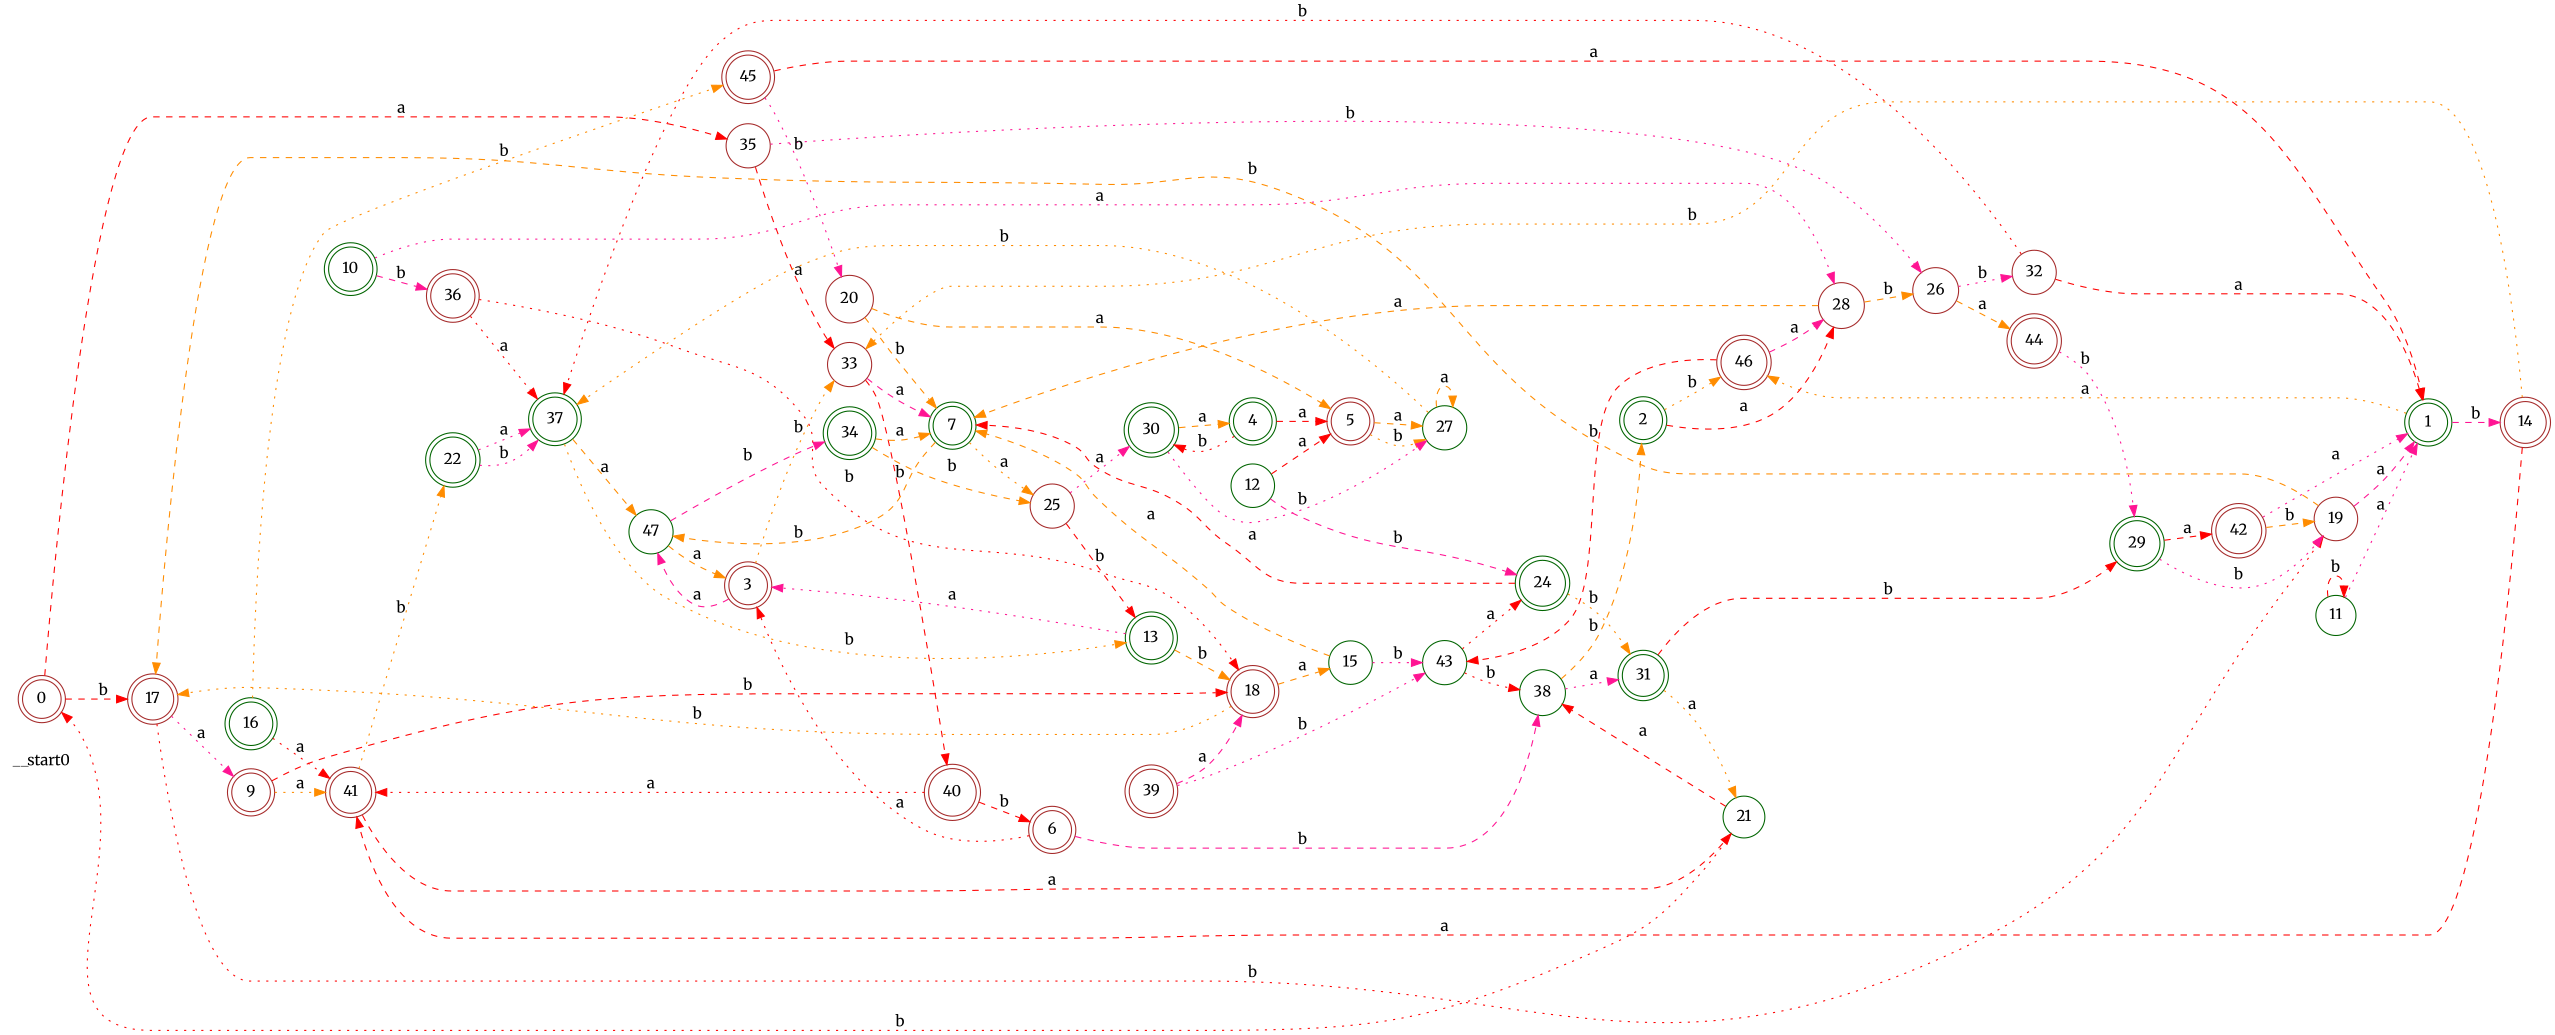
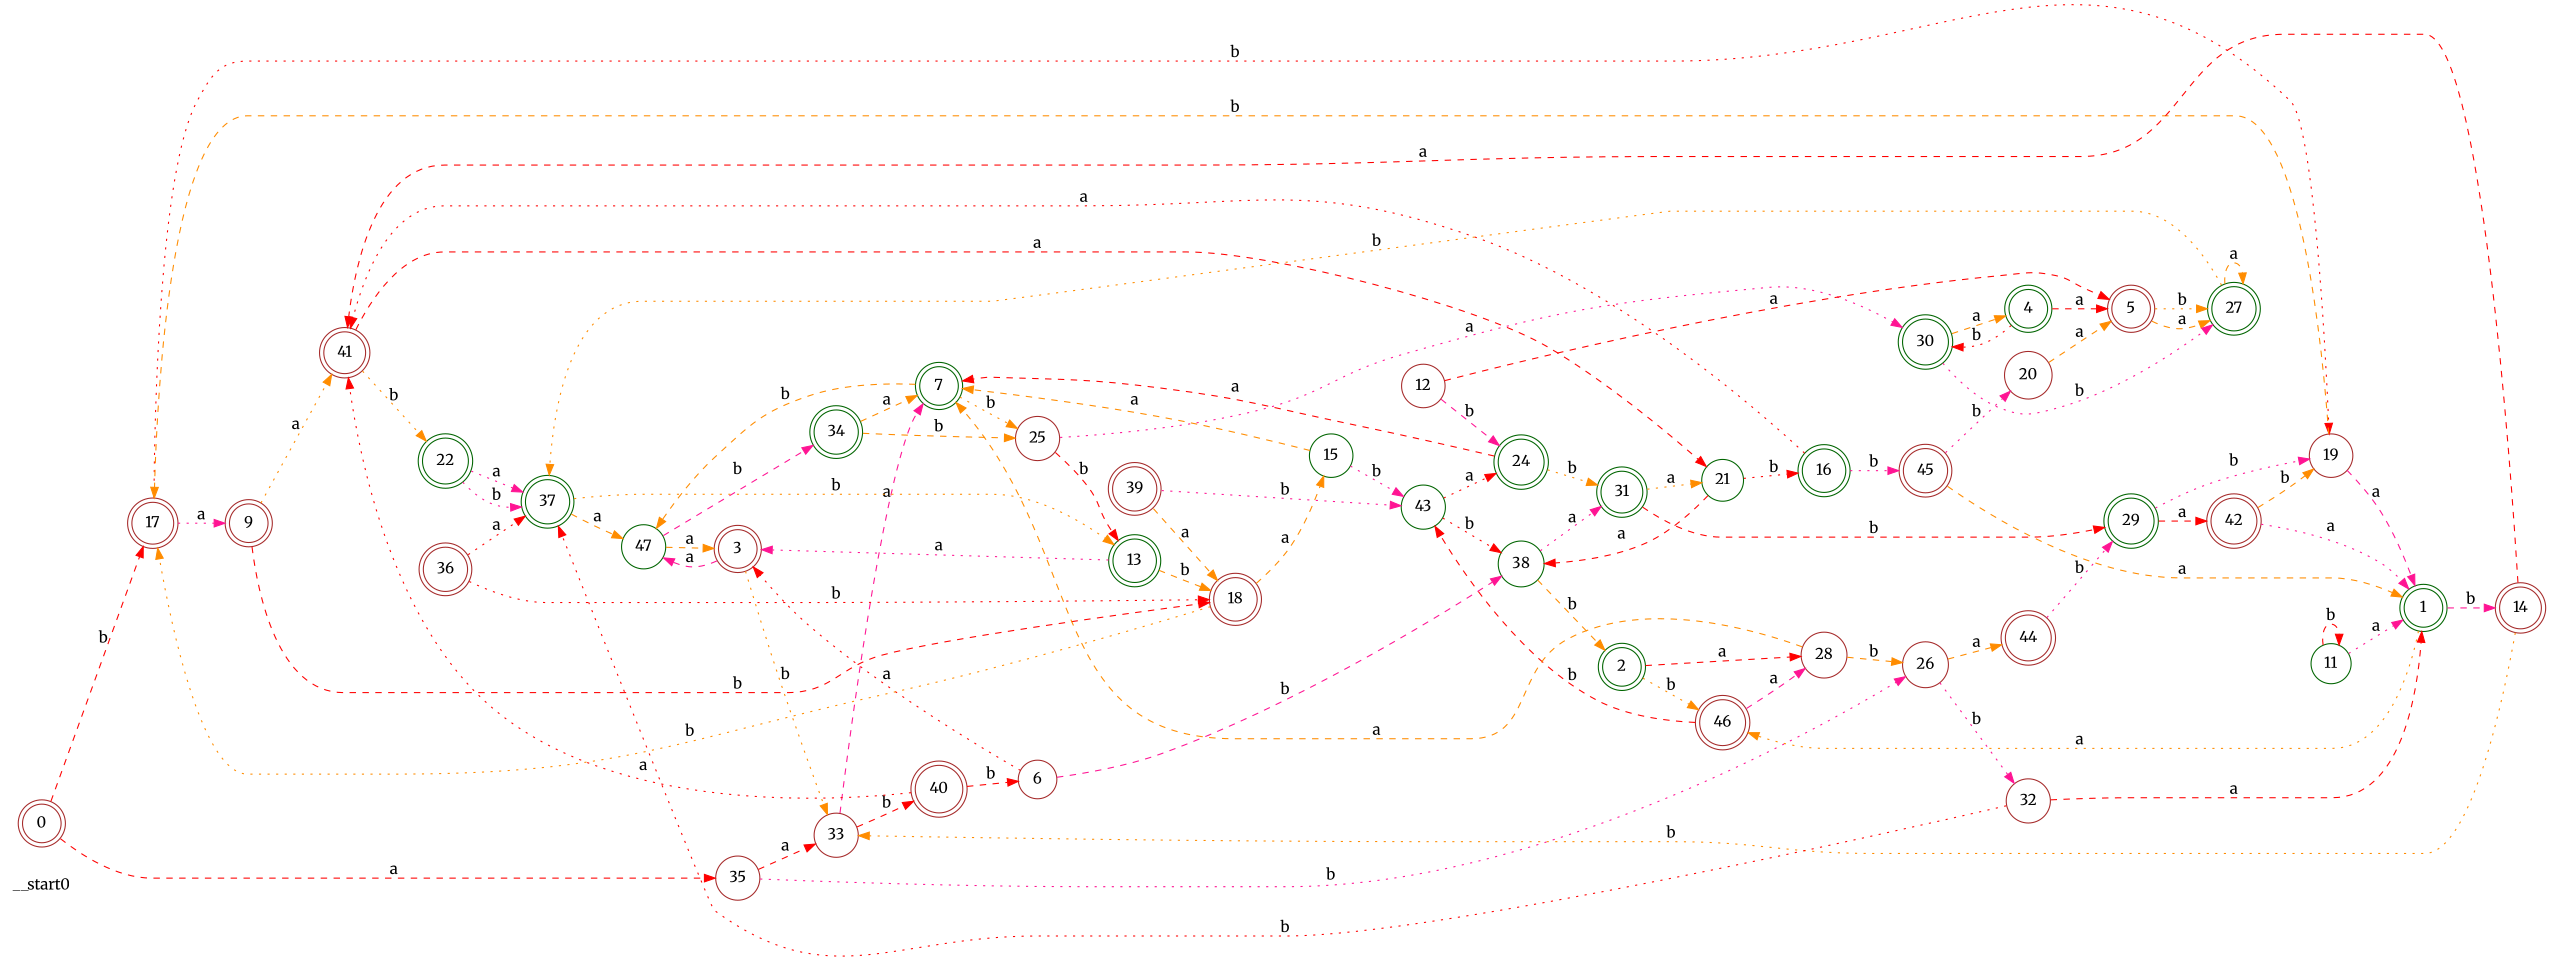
(1681, 61) -> (2161, 576)
(310, 259) -> (1869, 471)
(351, 269) -> none
(896, 359) -> none
(1445, 428) -> (2234, 309)
(1005, 463) -> (991, 404)
(1253, 486) -> (1423, 386)
(1213, 761) -> (1182, 540)
(1052, 830) -> (1038, 779)
(792, 1030) -> (1766, 476)
